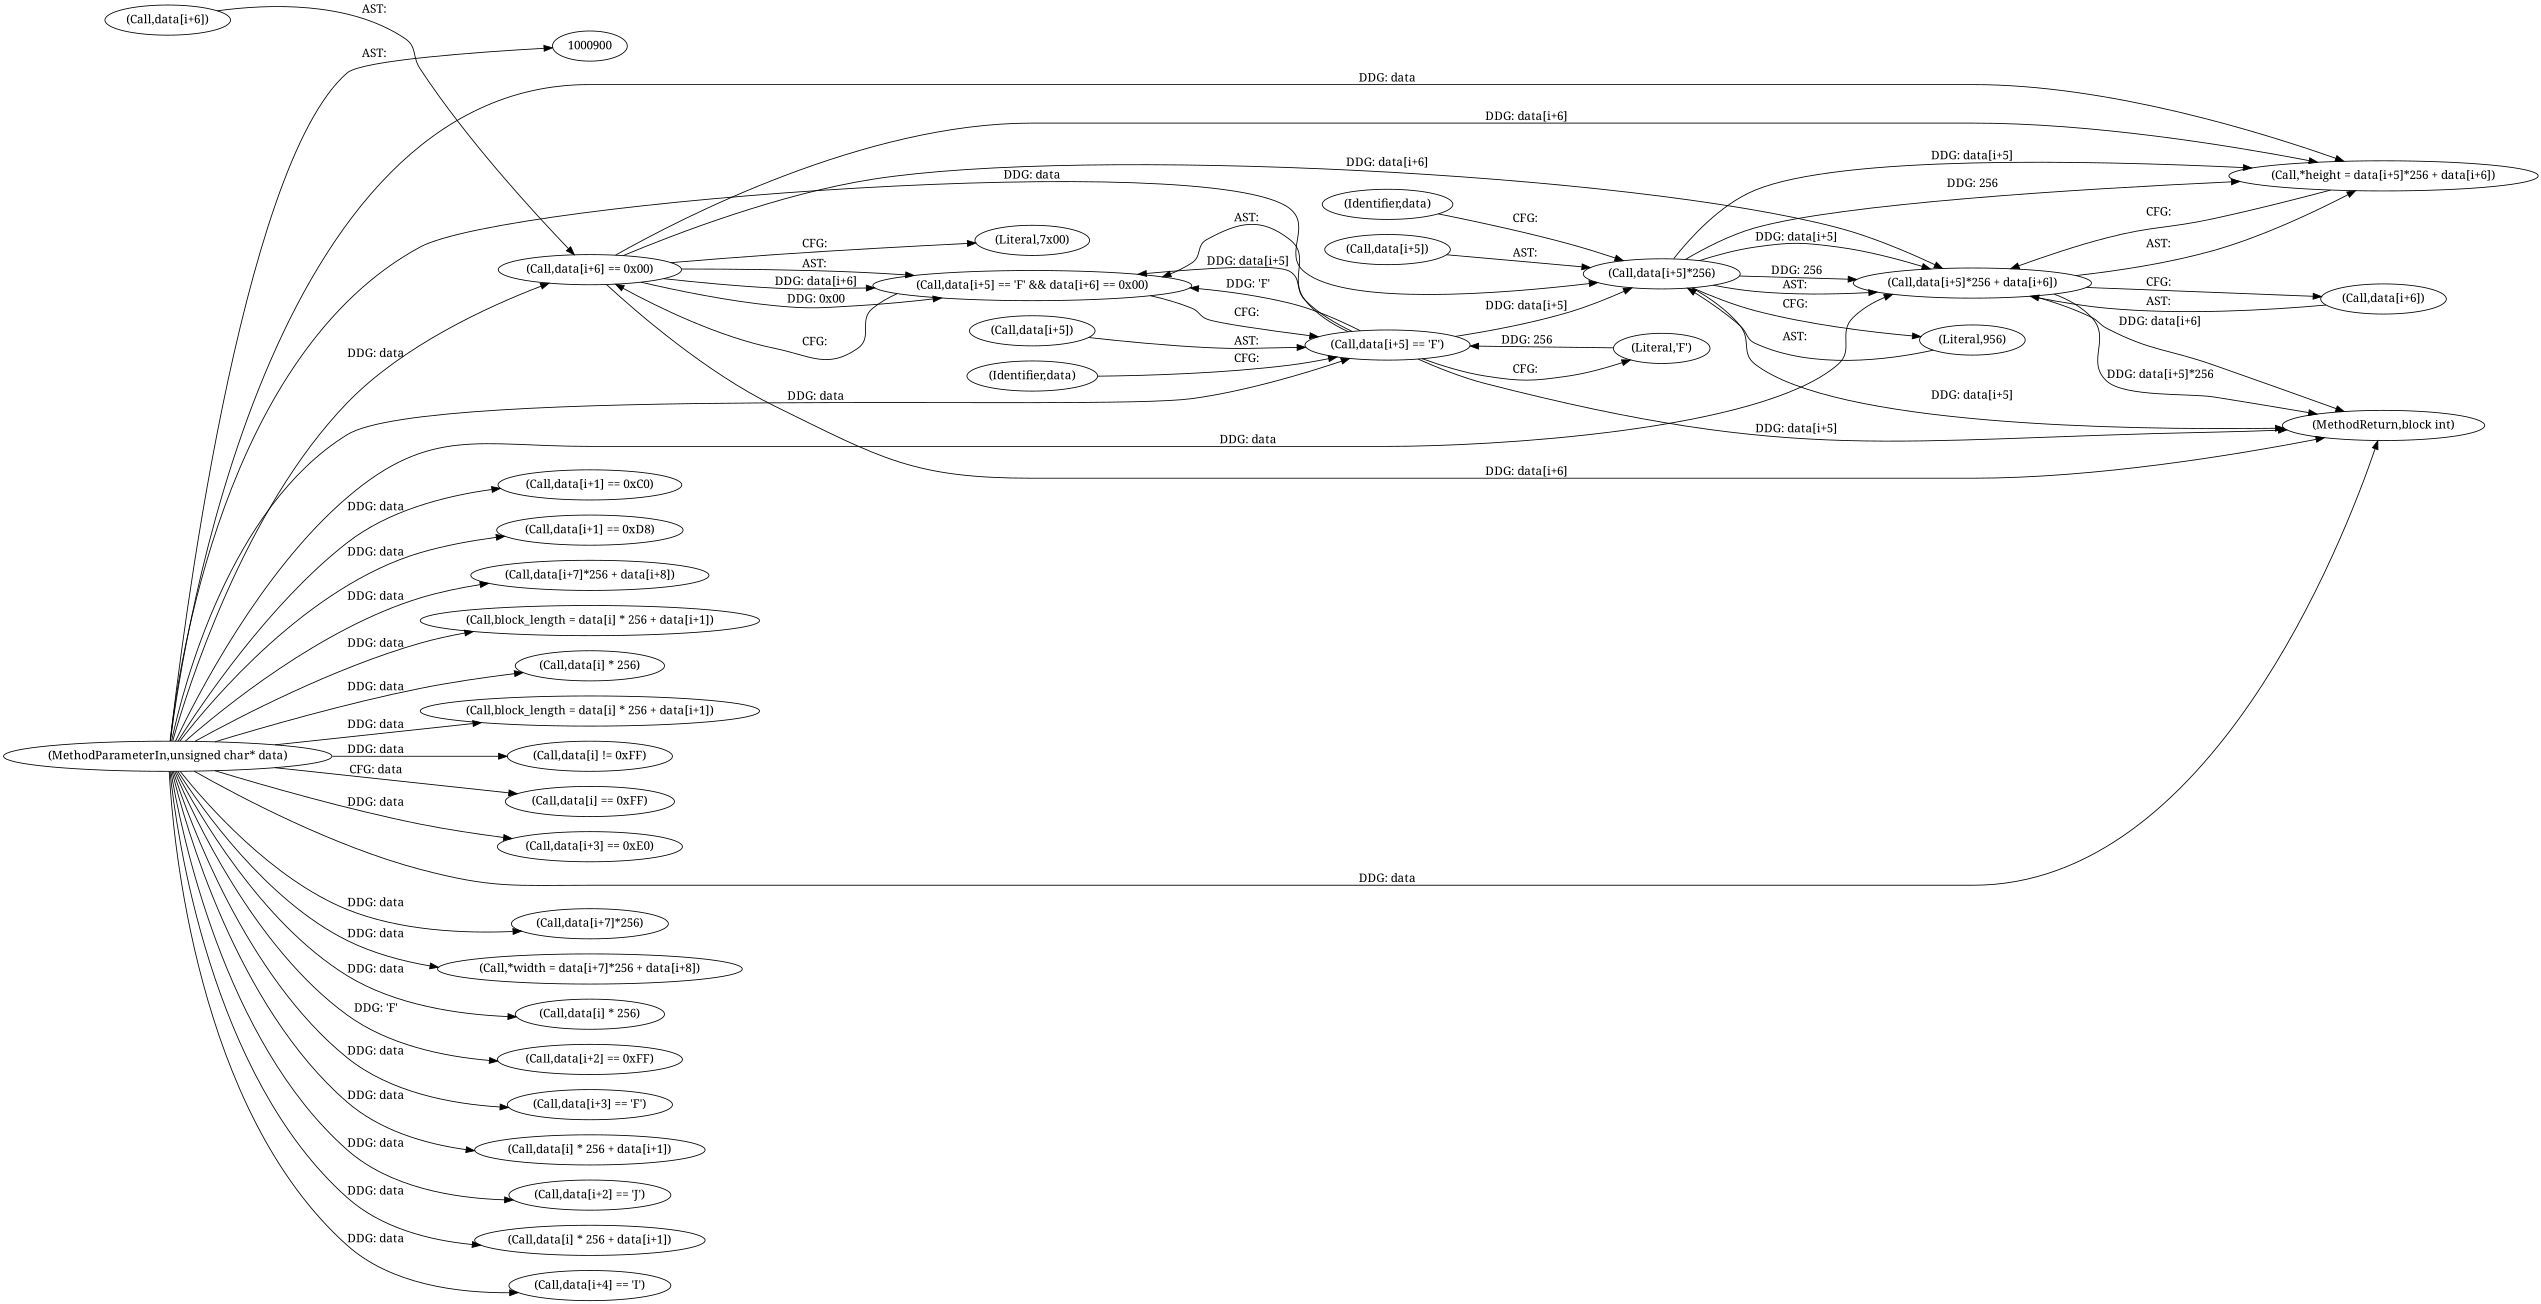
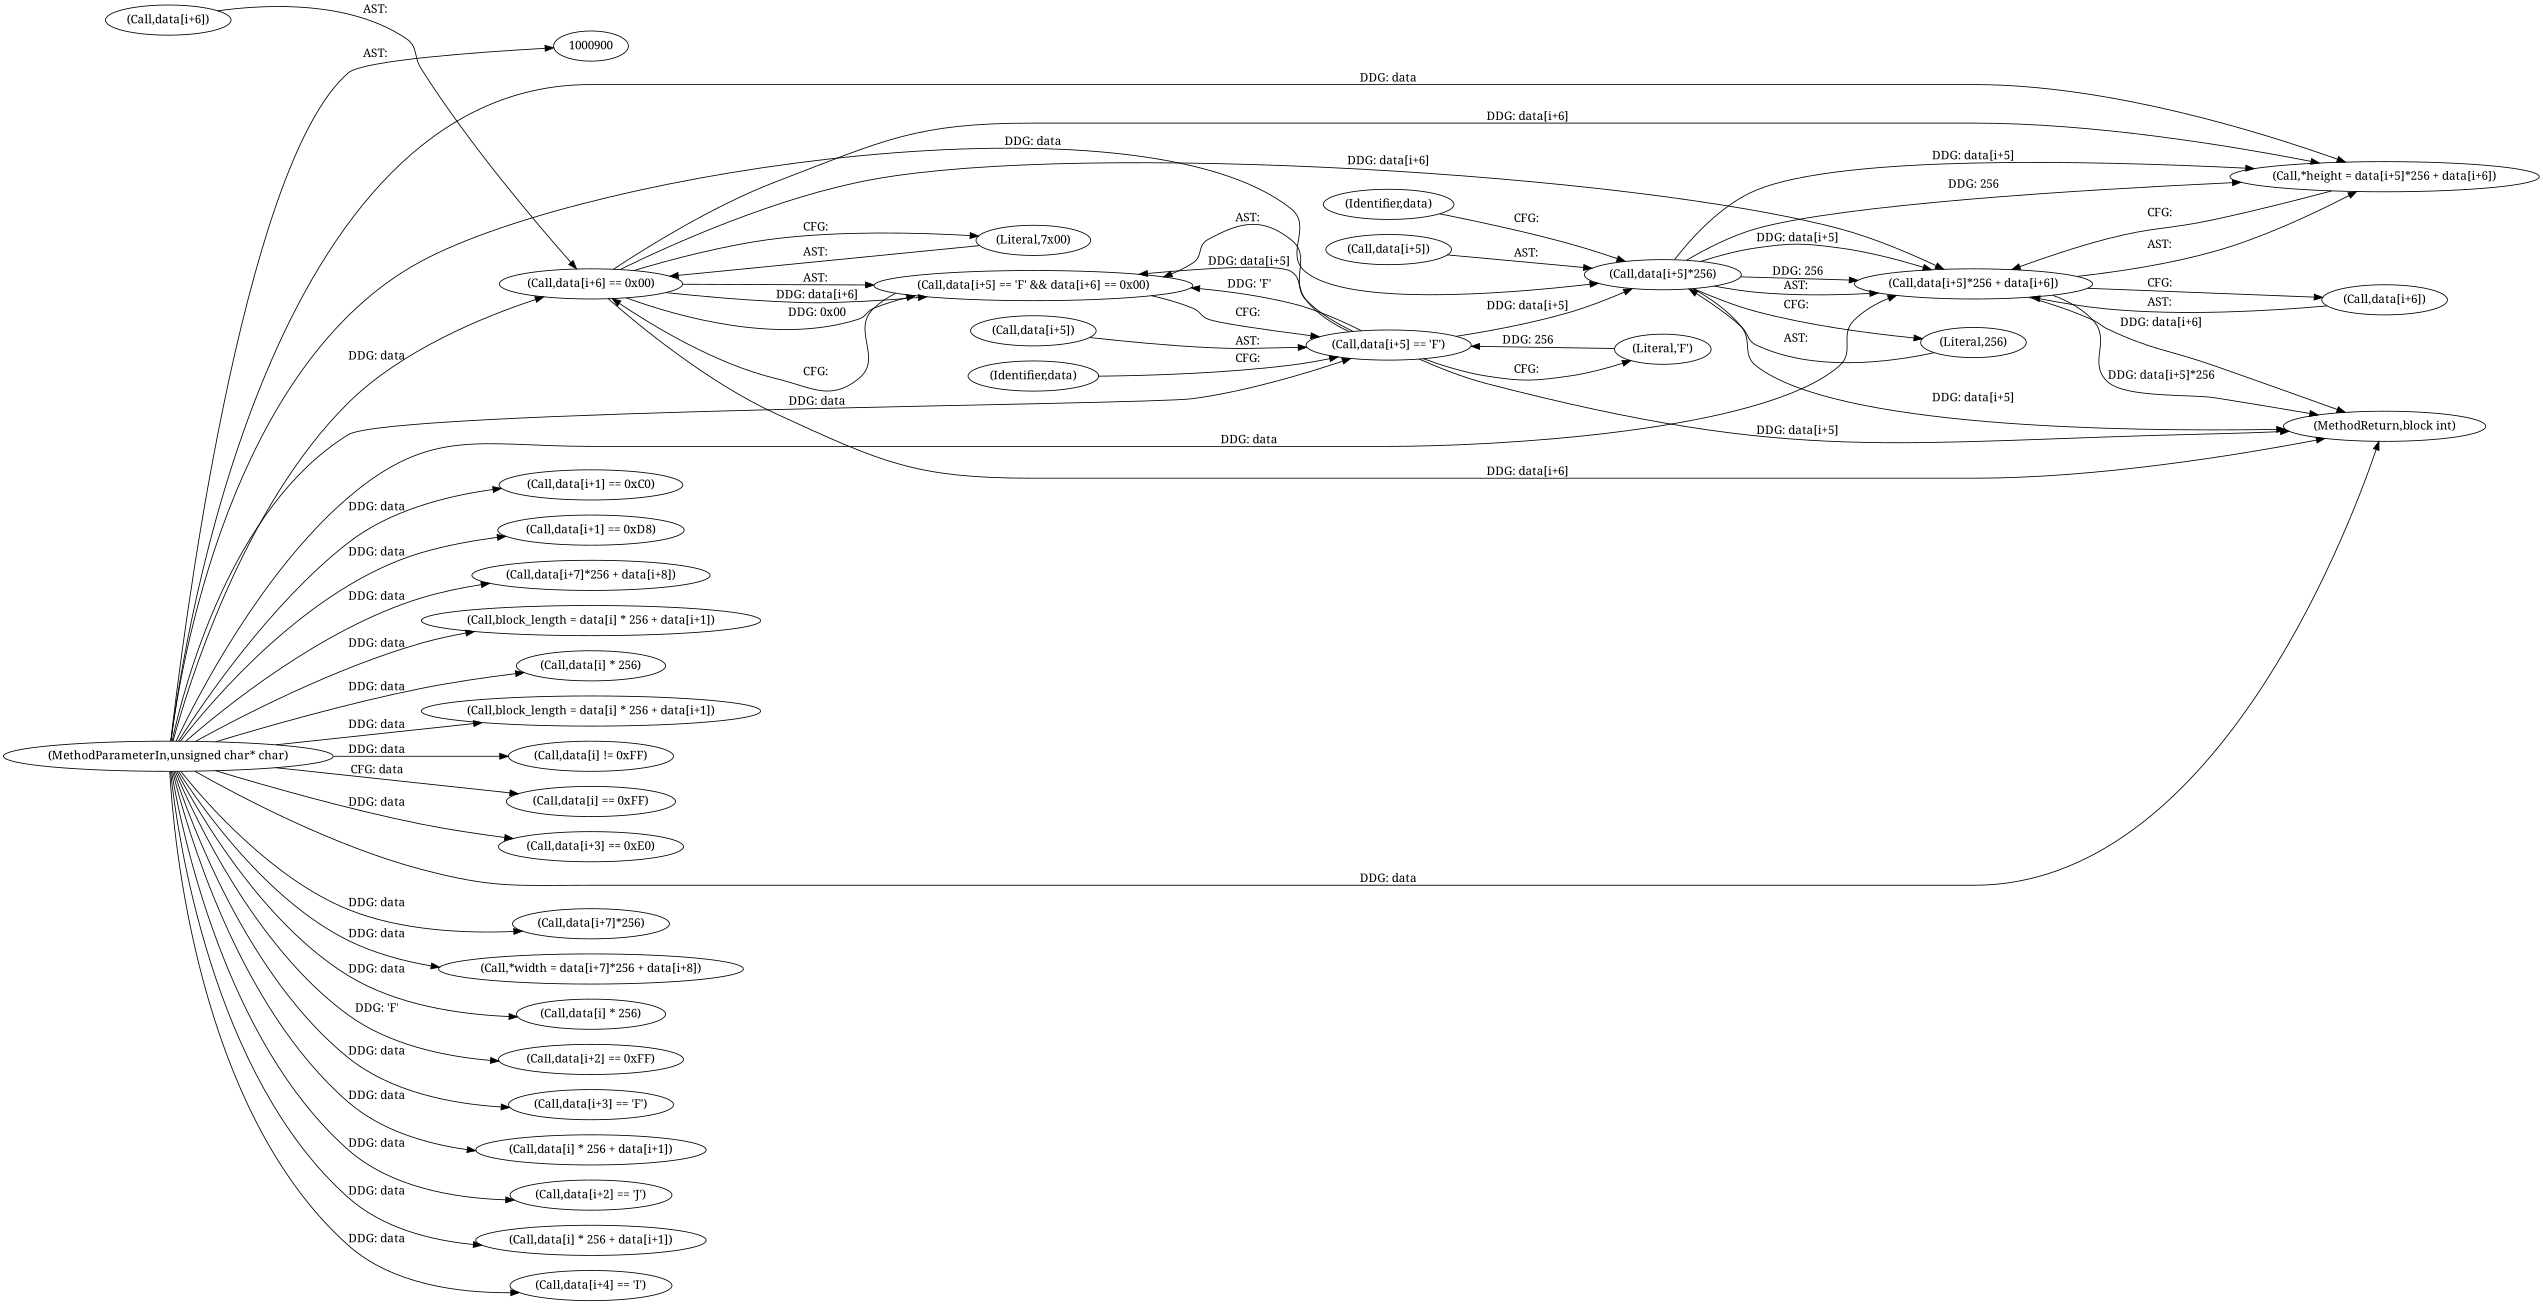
none -> (829, 260)
(1972, 340) -> (1973, 343)
(168, 756) -> (168, 756)
